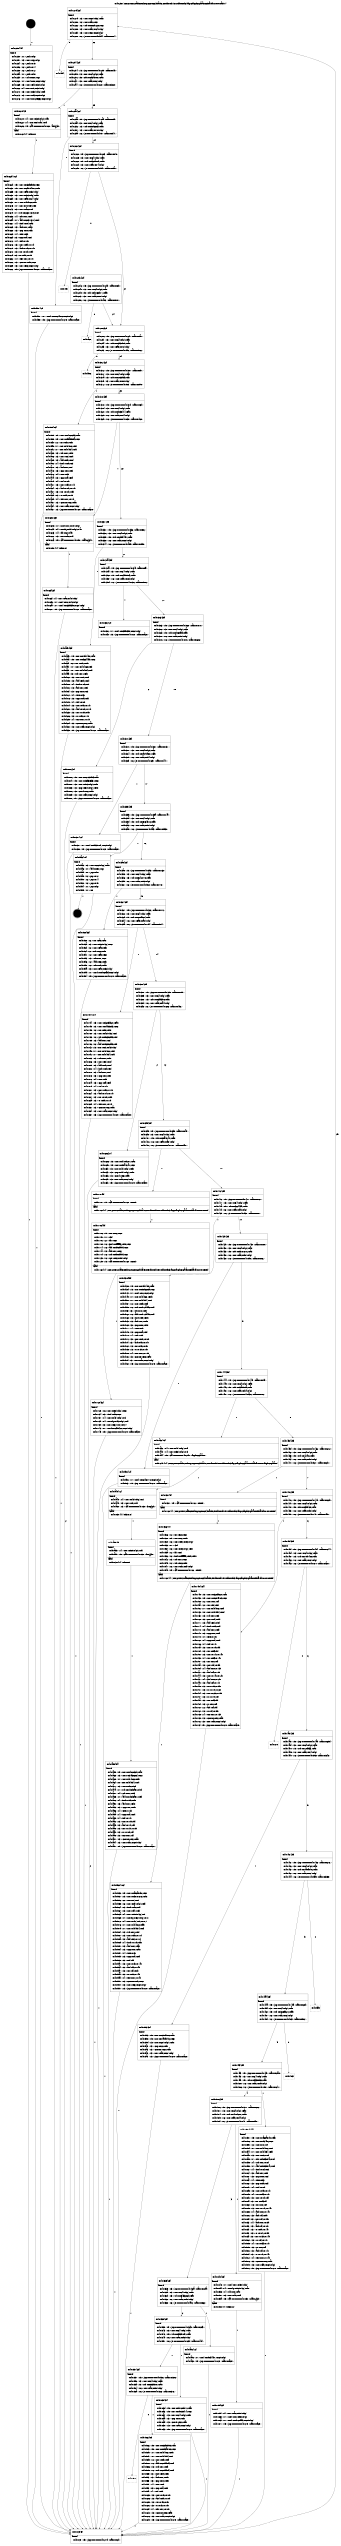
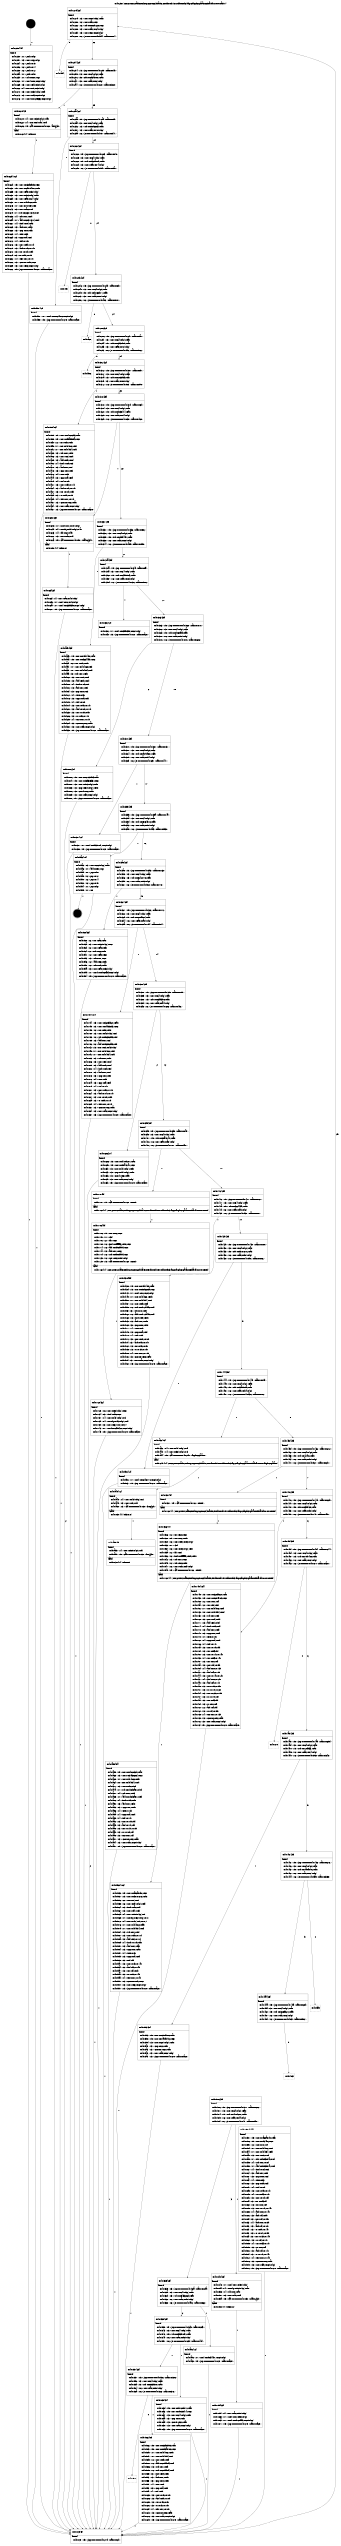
(120, 247) -> (95, 223)
(131, 1663) -> none
(256, 2076) -> none
